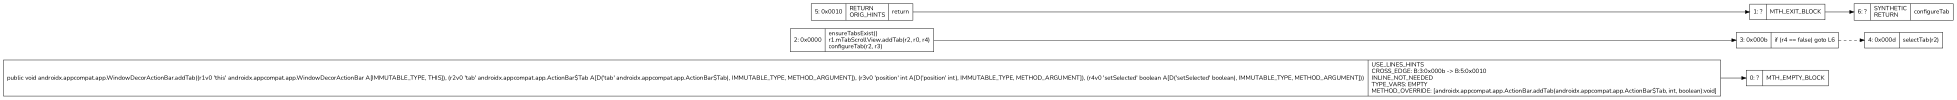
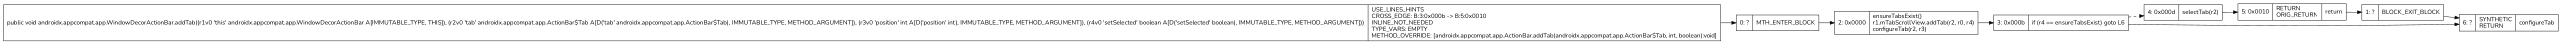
(1796, 12) -> (2411, 12)
none -> (2228, 12)
(867, 15) -> (2297, 15)
none -> (1825, 23)
none -> (2292, 26)
(1805, 40) -> (2078, 23)
(1796, 78) -> (1786, 23)
